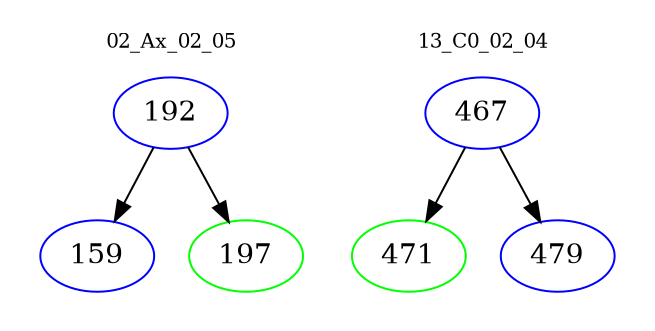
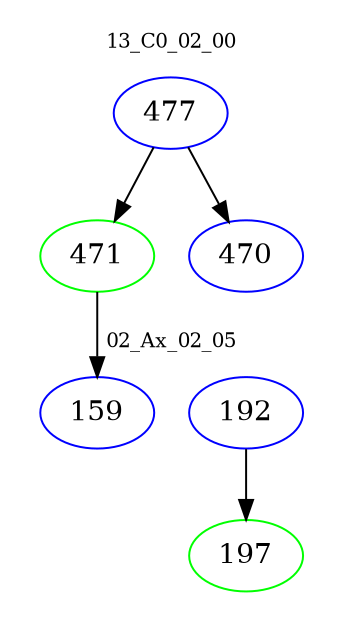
(483, 43) -> (172, 43)
(482, 113) -> (171, 113)
(139, 175) -> (97, 336)
(558, 256) -> (246, 256)
